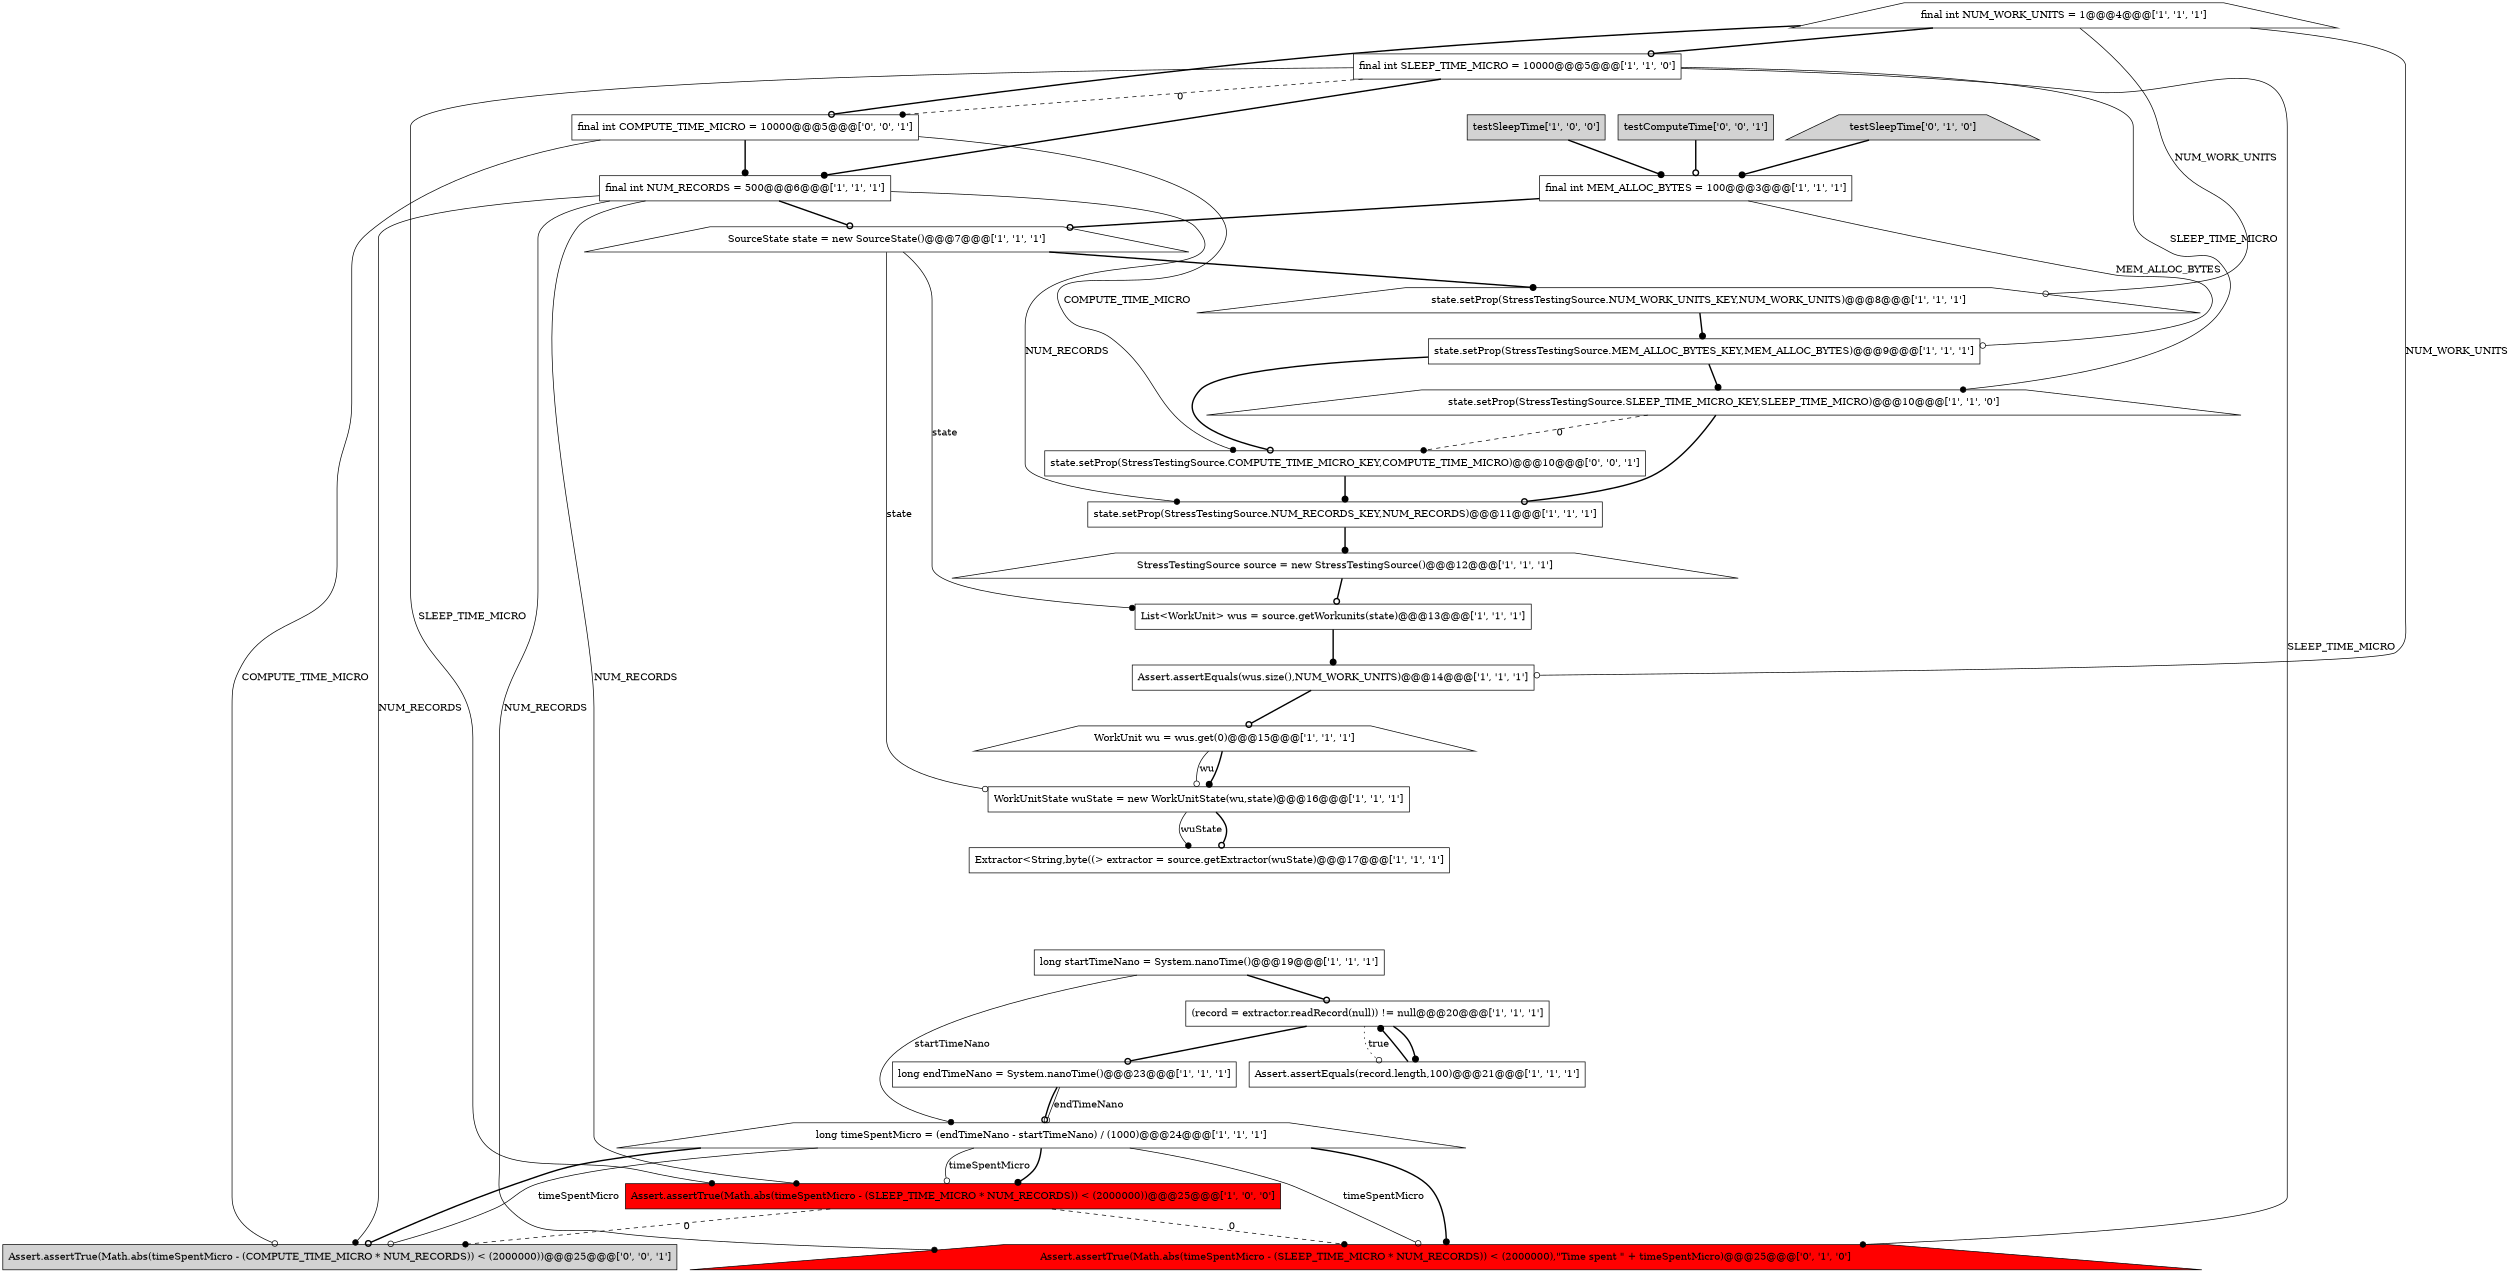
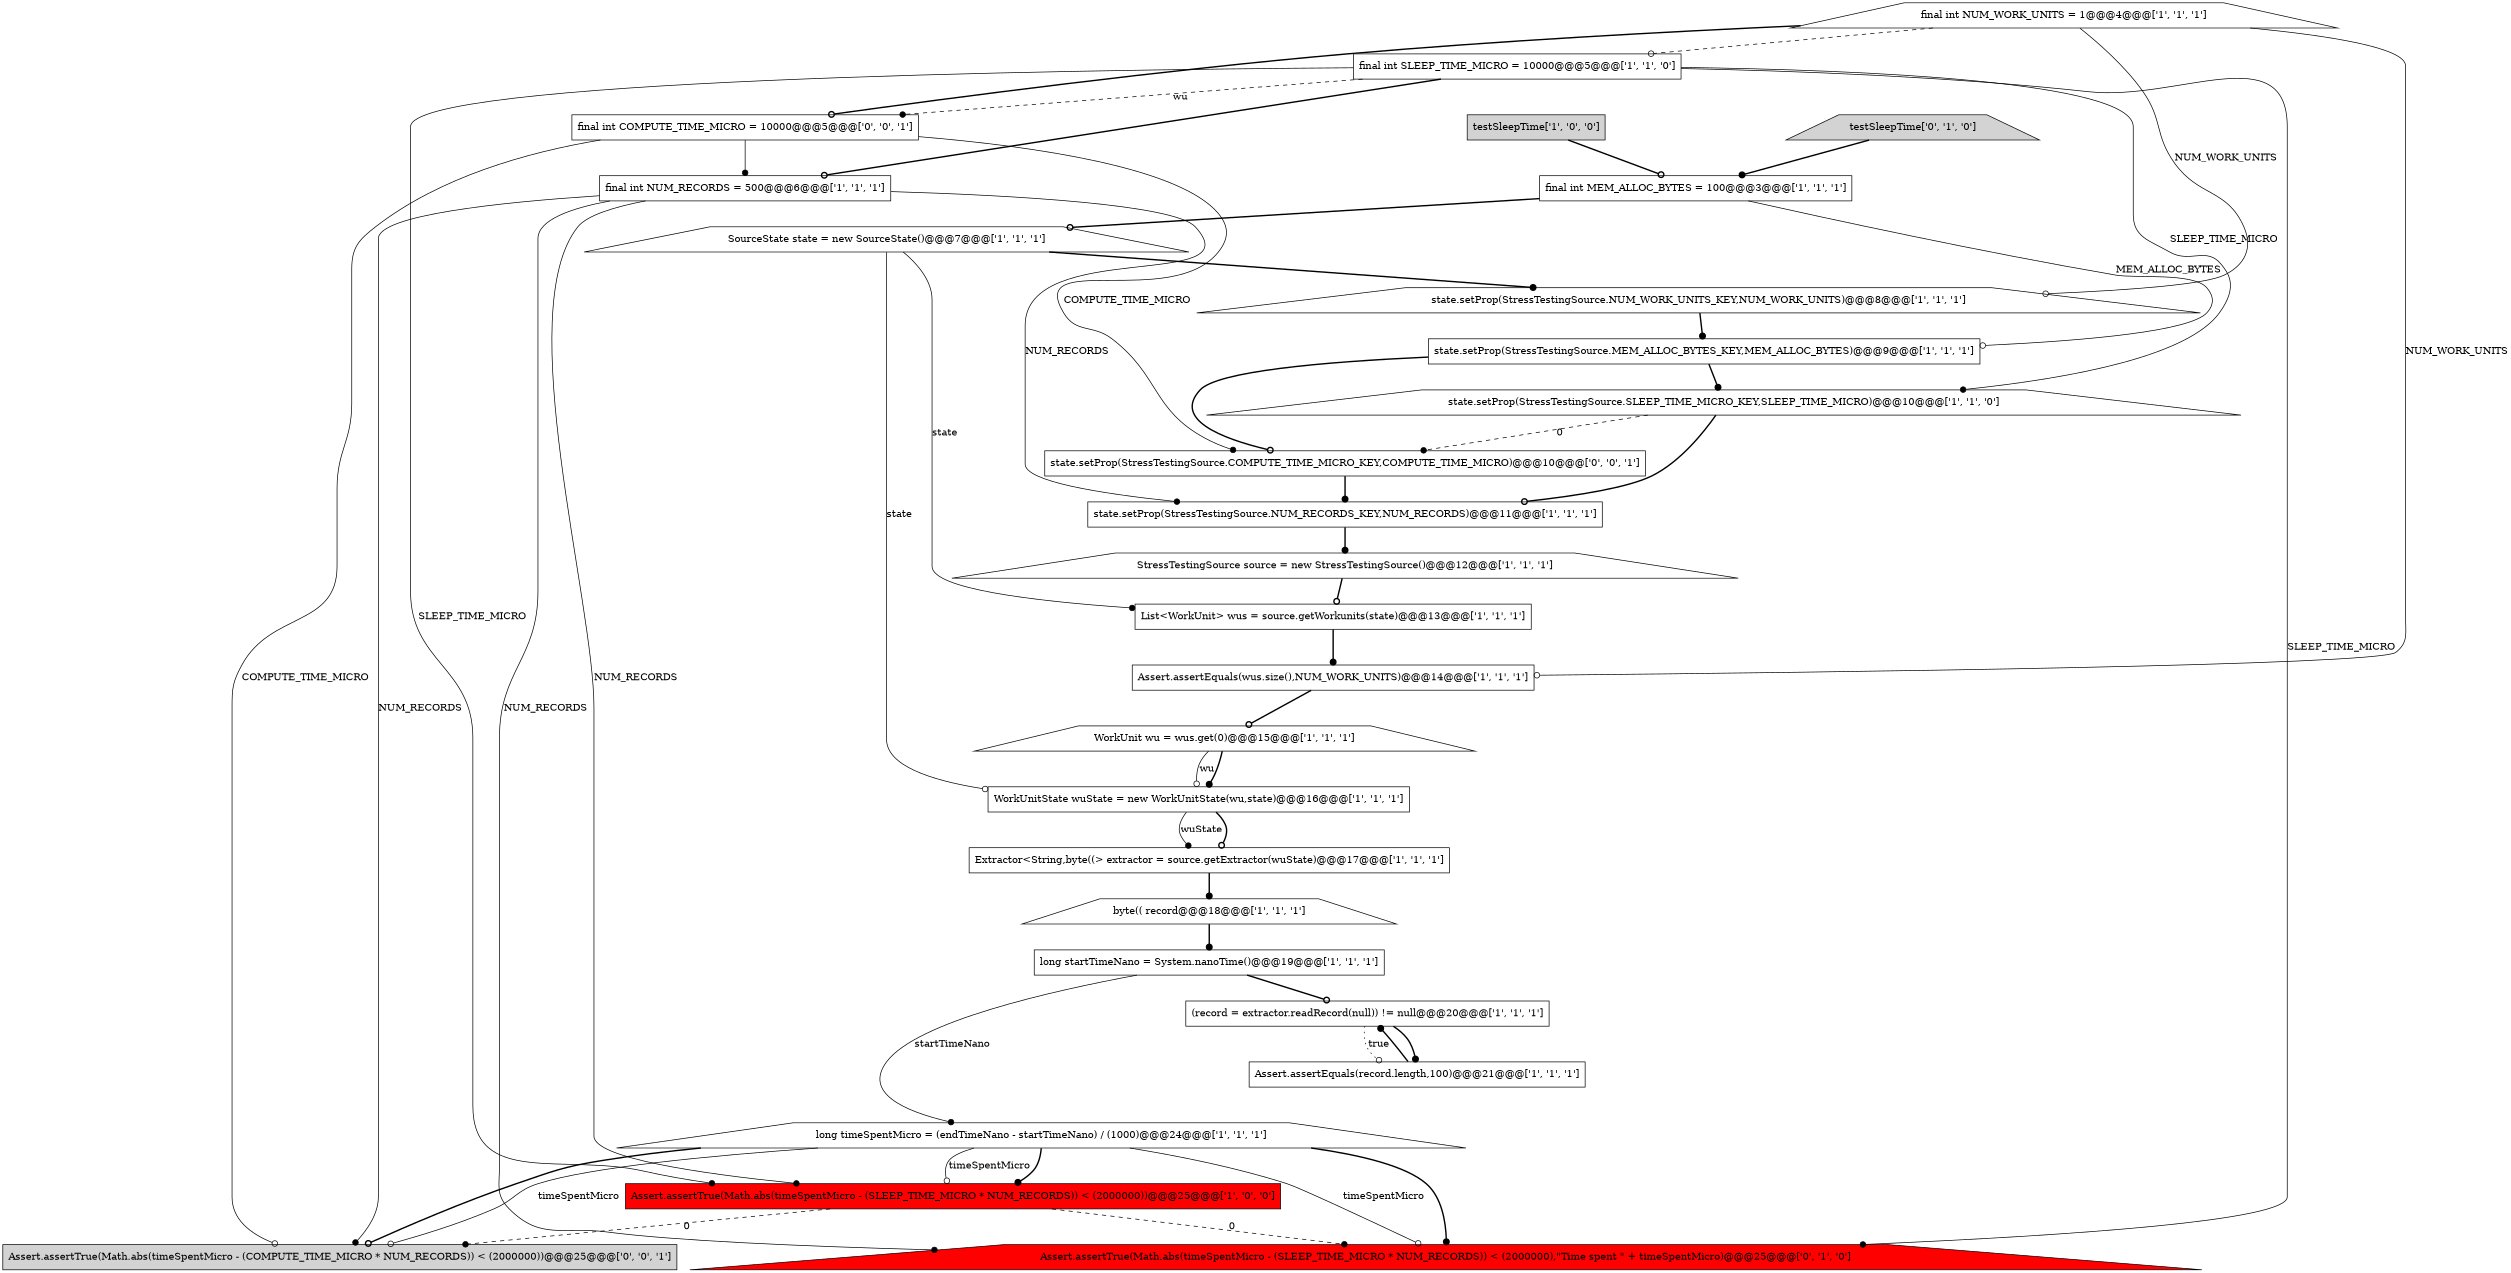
(1793, 41) -> (1793, 41)
(1181, 97) -> (1181, 97)
(1134, 127) -> (1134, 127)
(1696, 127) -> none
(745, 155) -> (745, 155)
(1613, 157) -> (1613, 157)
(813, 213) -> none
none -> (1209, 911)
(1064, 1074) -> none
